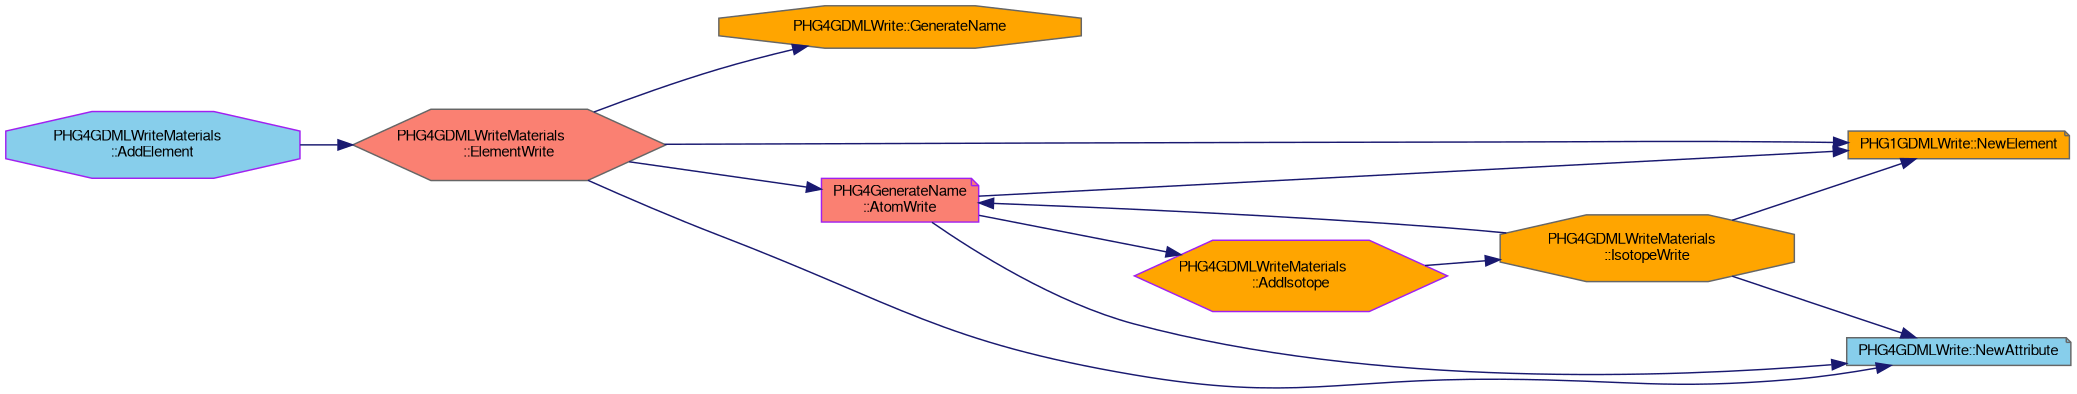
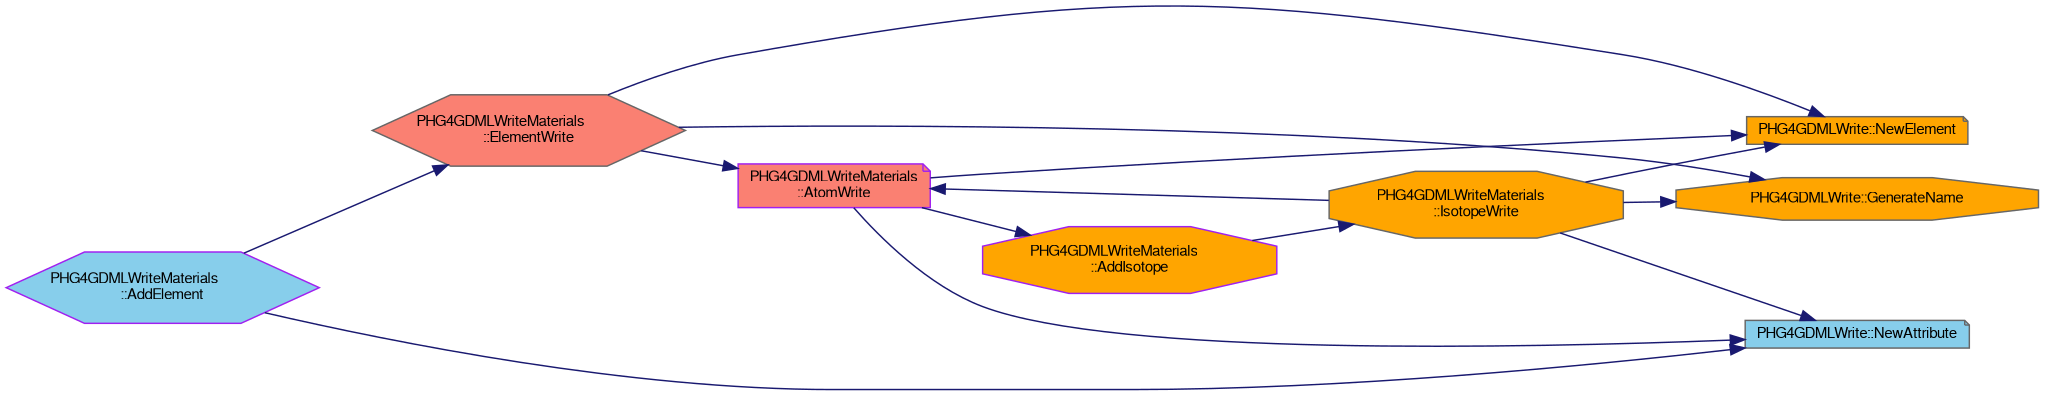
(153, 145) -> (163, 288)
(1959, 145) -> (1857, 130)
(900, 200) -> (834, 186)
none -> (1642, 202)
(1291, 276) -> (1130, 260)
(1215, 385) -> (995, 390)
